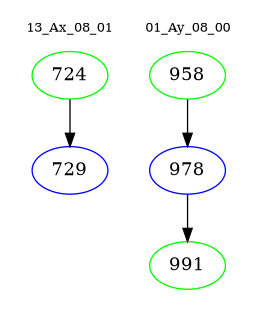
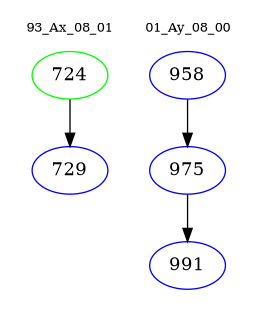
(70, 28) -> (70, 28)
(188, 75) -> (188, 75)
(188, 170) -> (188, 170)
(188, 265) -> (188, 265)
